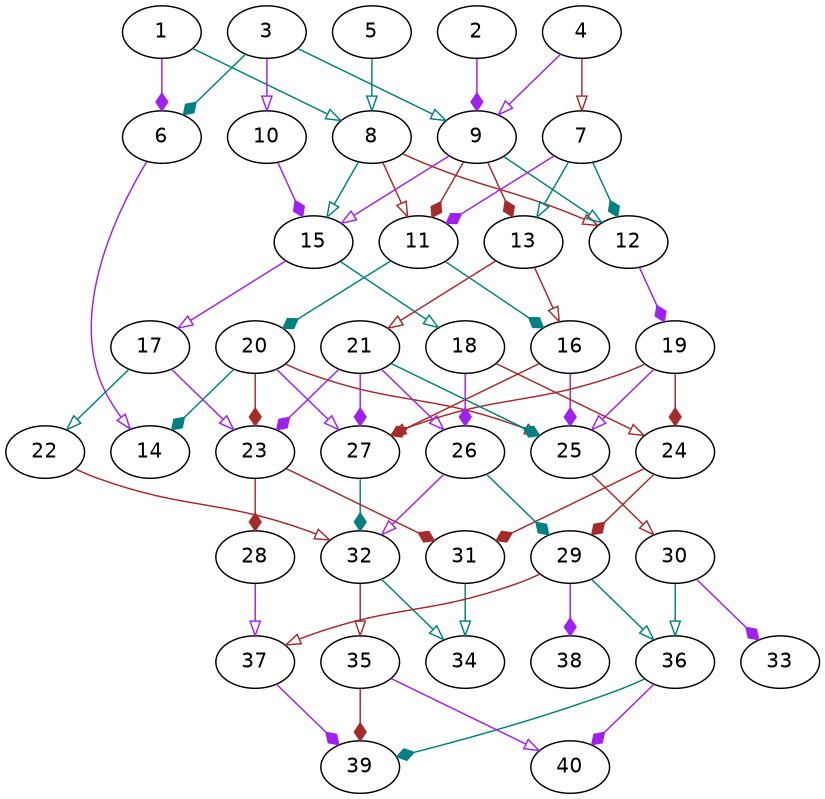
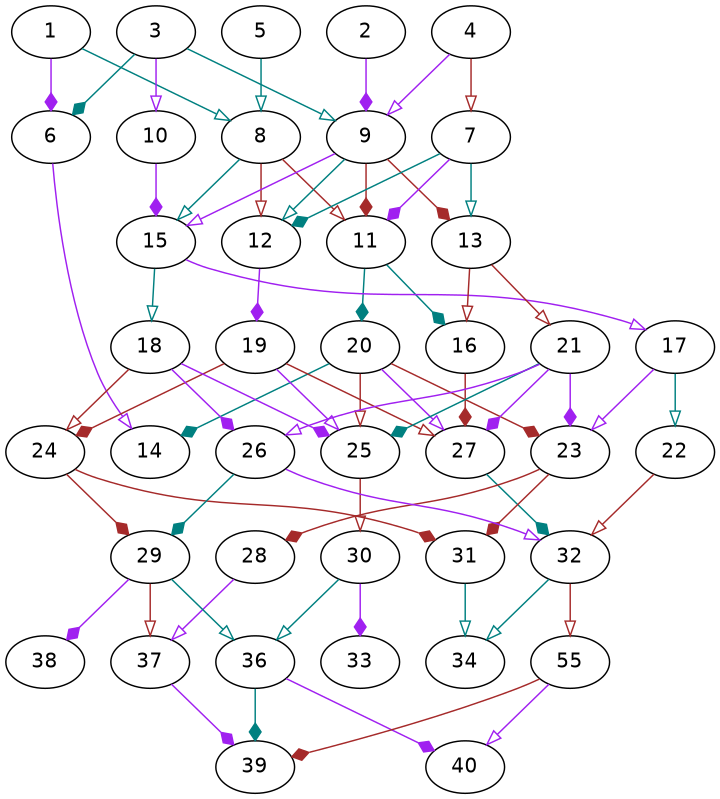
(570, 391) -> (244, 394)
(360, 662) -> (570, 662)
